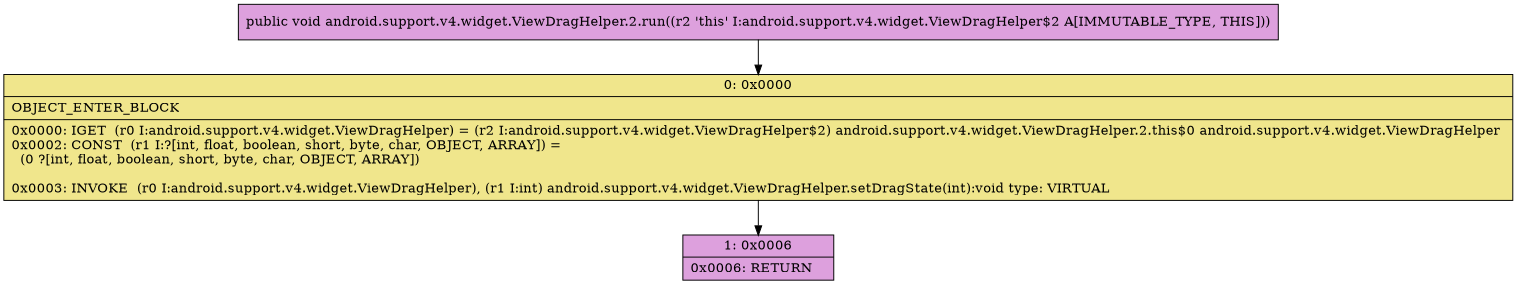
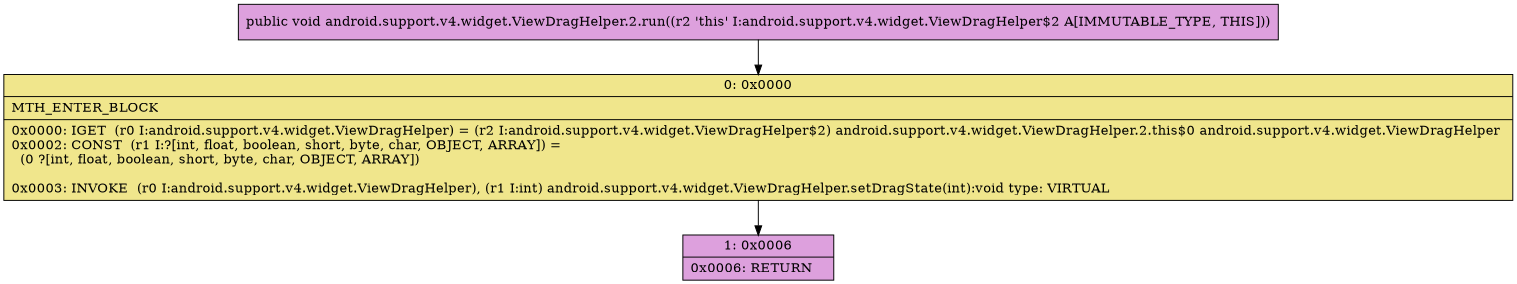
(96, 108) -> (86, 108)
